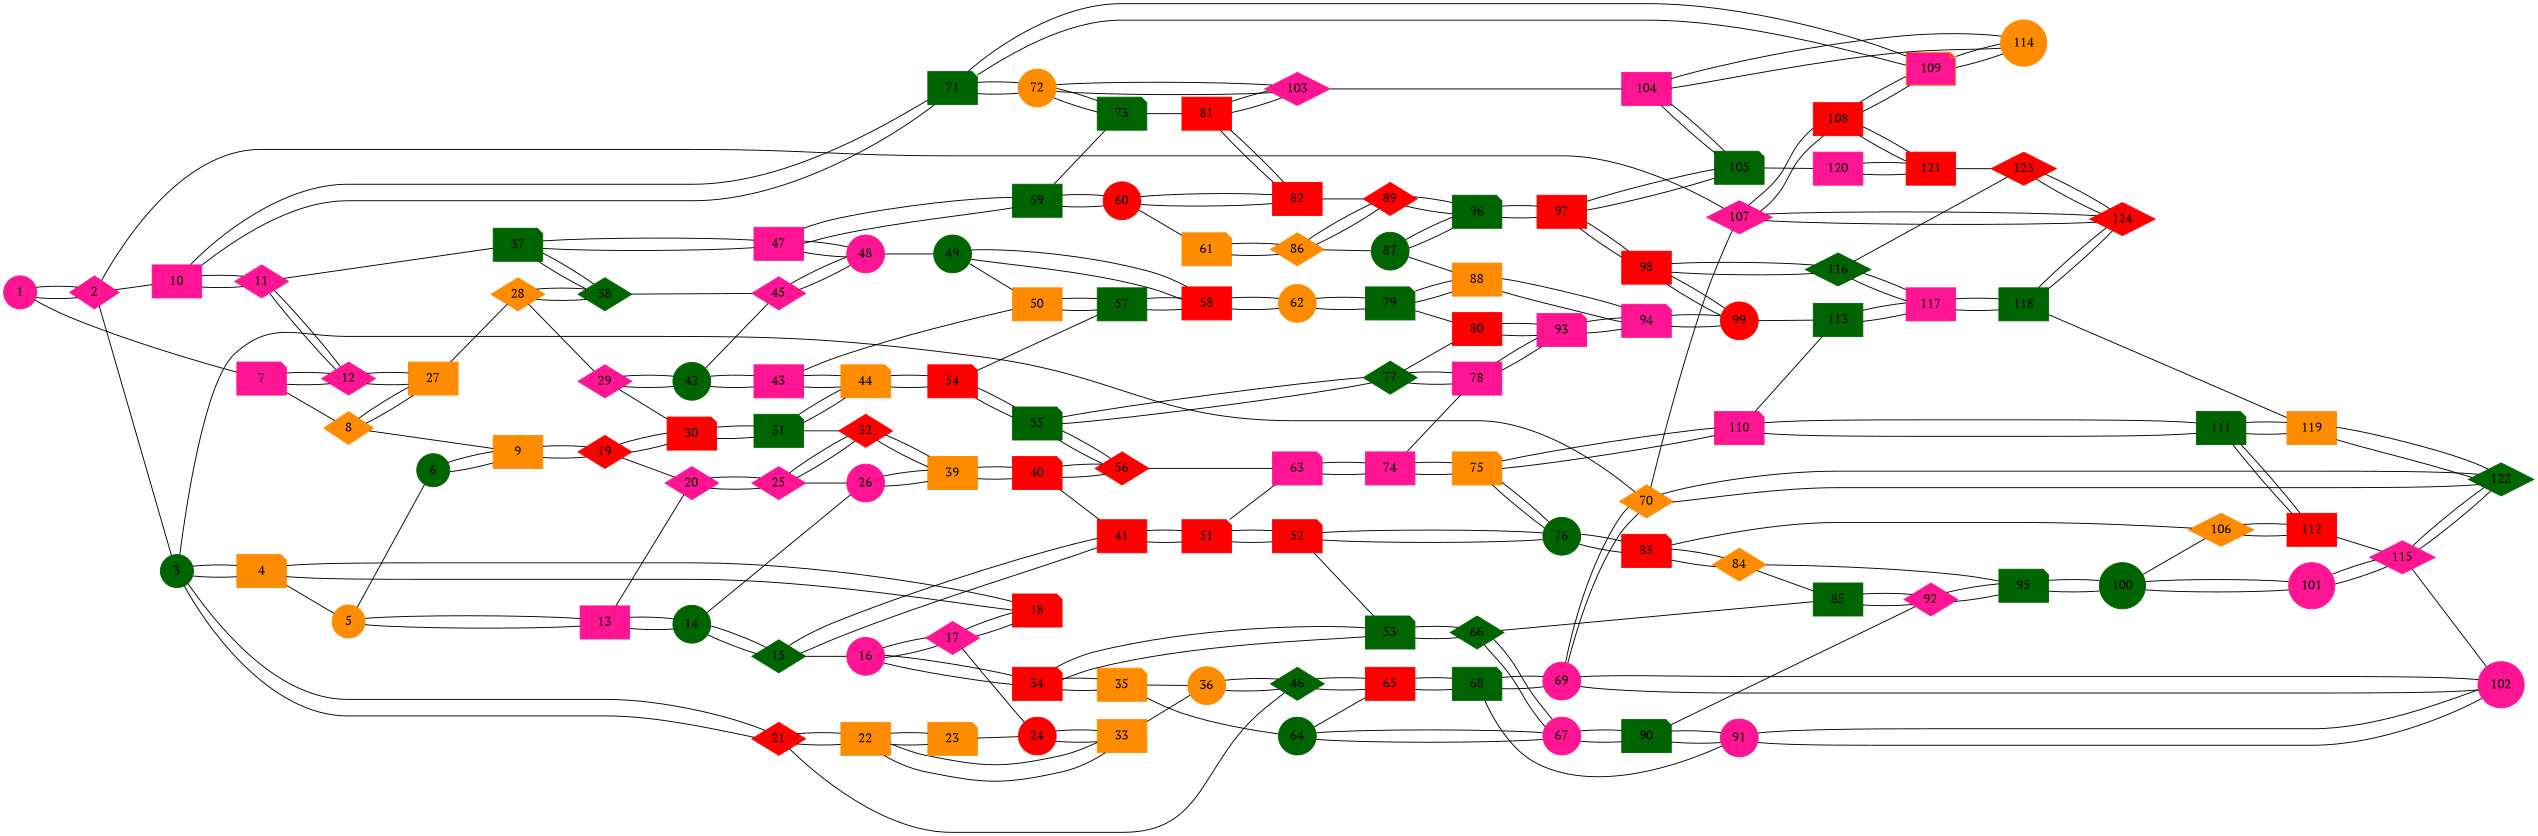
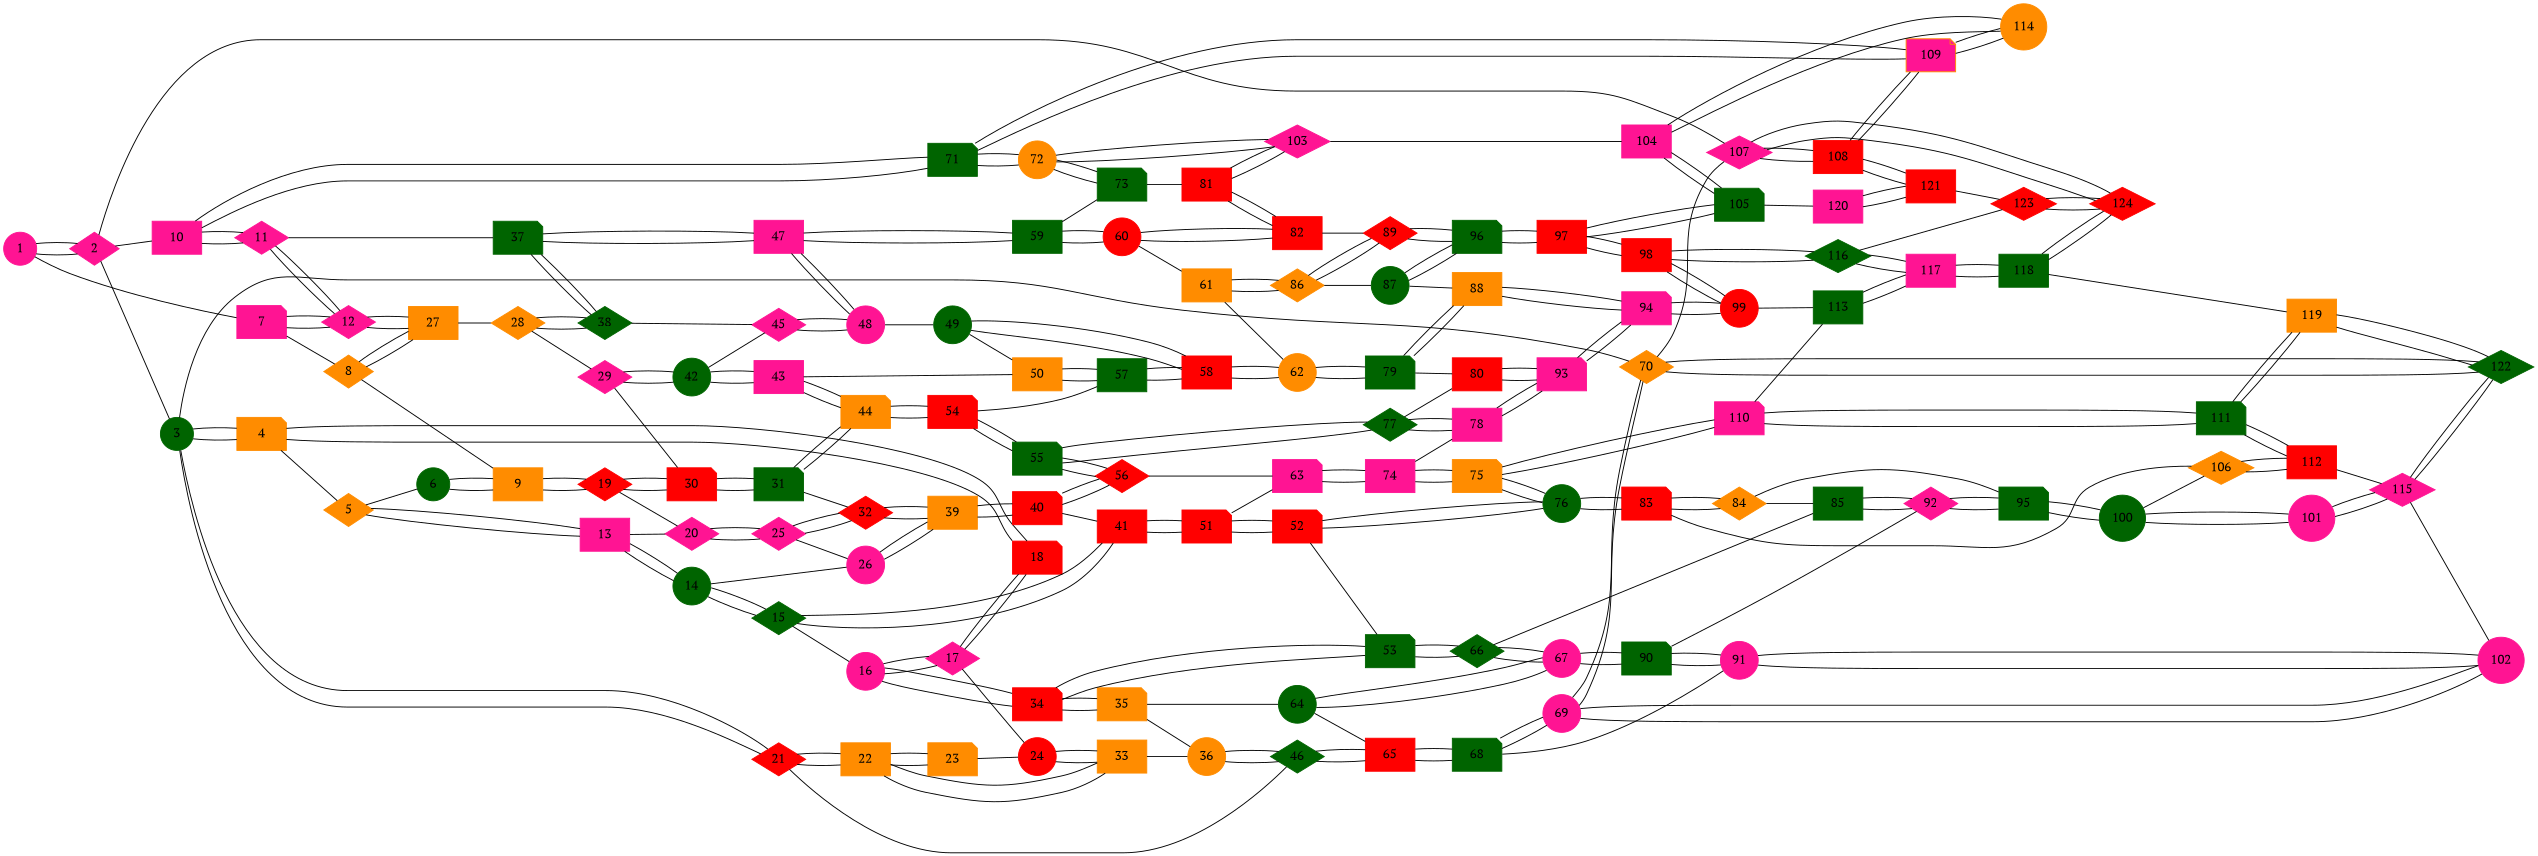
(1207, 249) -> (1207, 285)
none -> (1254, 331)
(349, 622) -> (349, 510)
